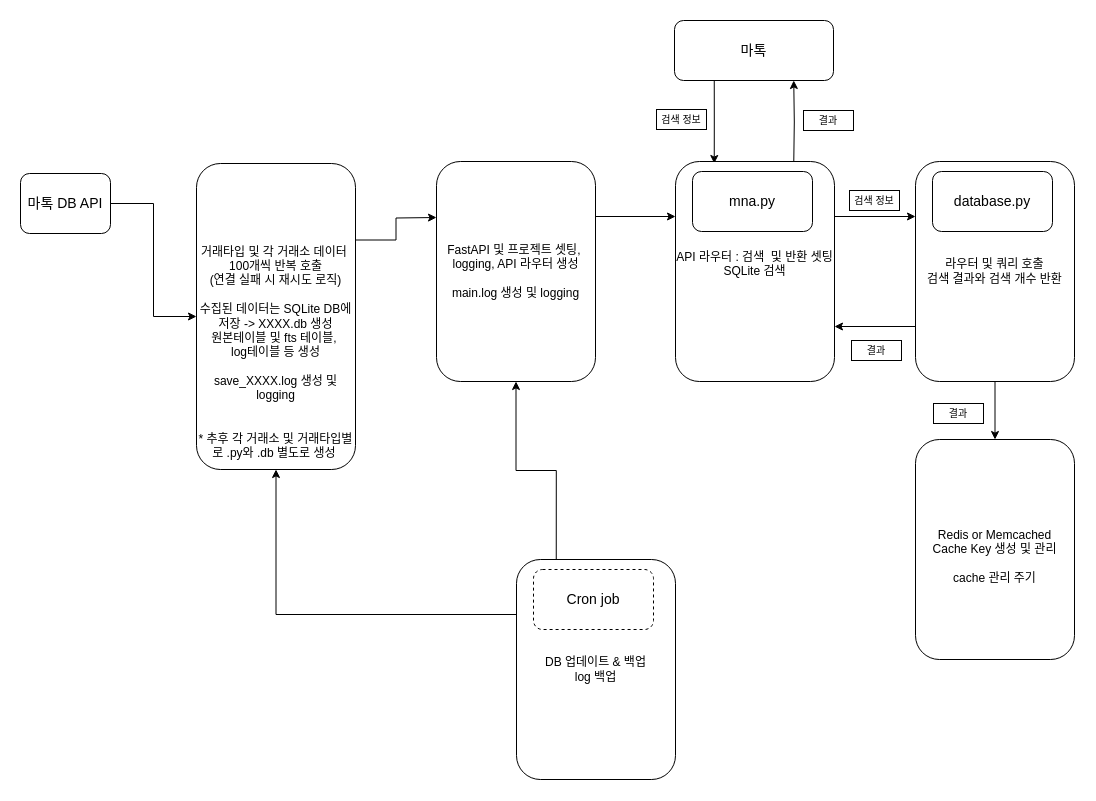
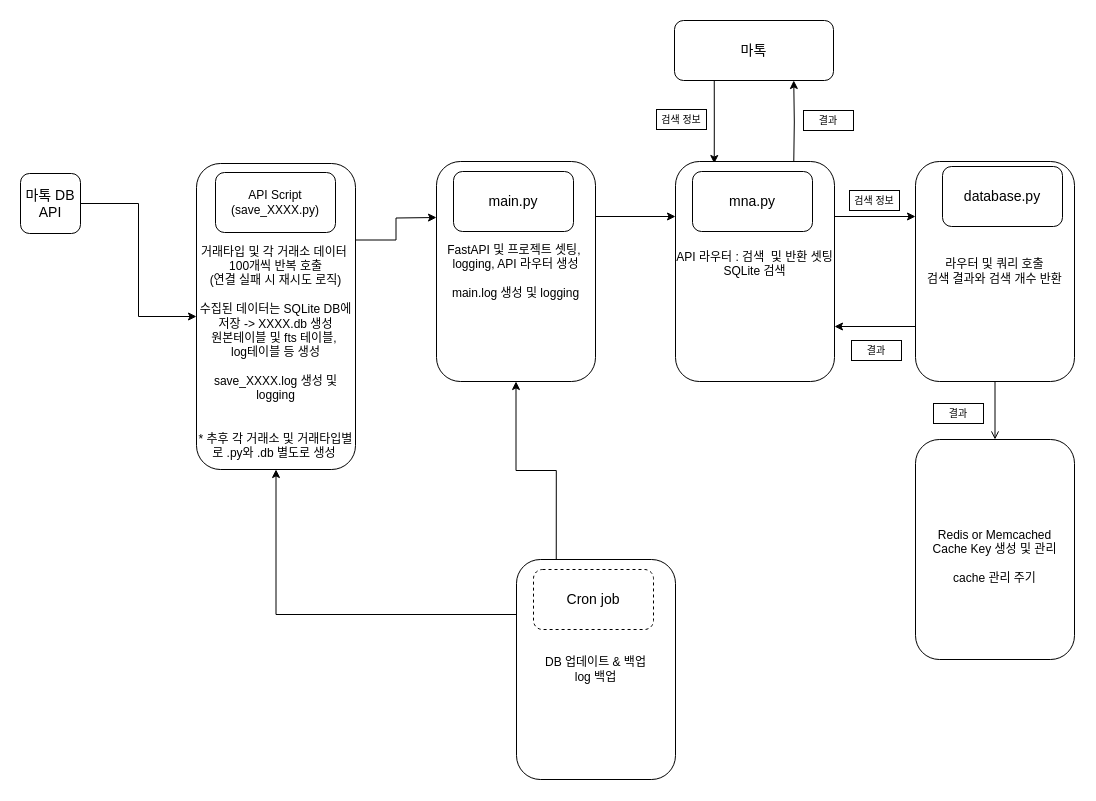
none -> (514, 202)
(993, 202) -> (1003, 197)
none -> (276, 203)
(66, 204) -> (51, 204)
(995, 431) -> (995, 432)
